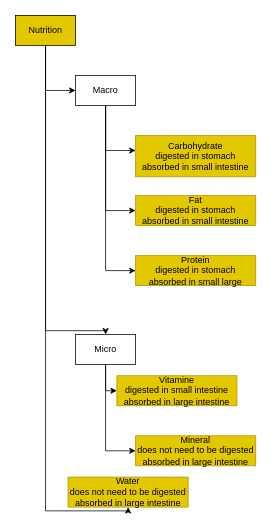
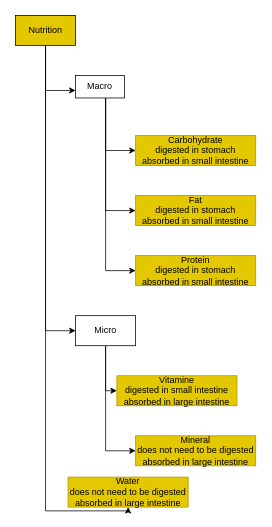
(105, 90) -> (100, 87)
(195, 156) -> (195, 150)
(195, 270) -> (195, 270)
(105, 349) -> (105, 330)
